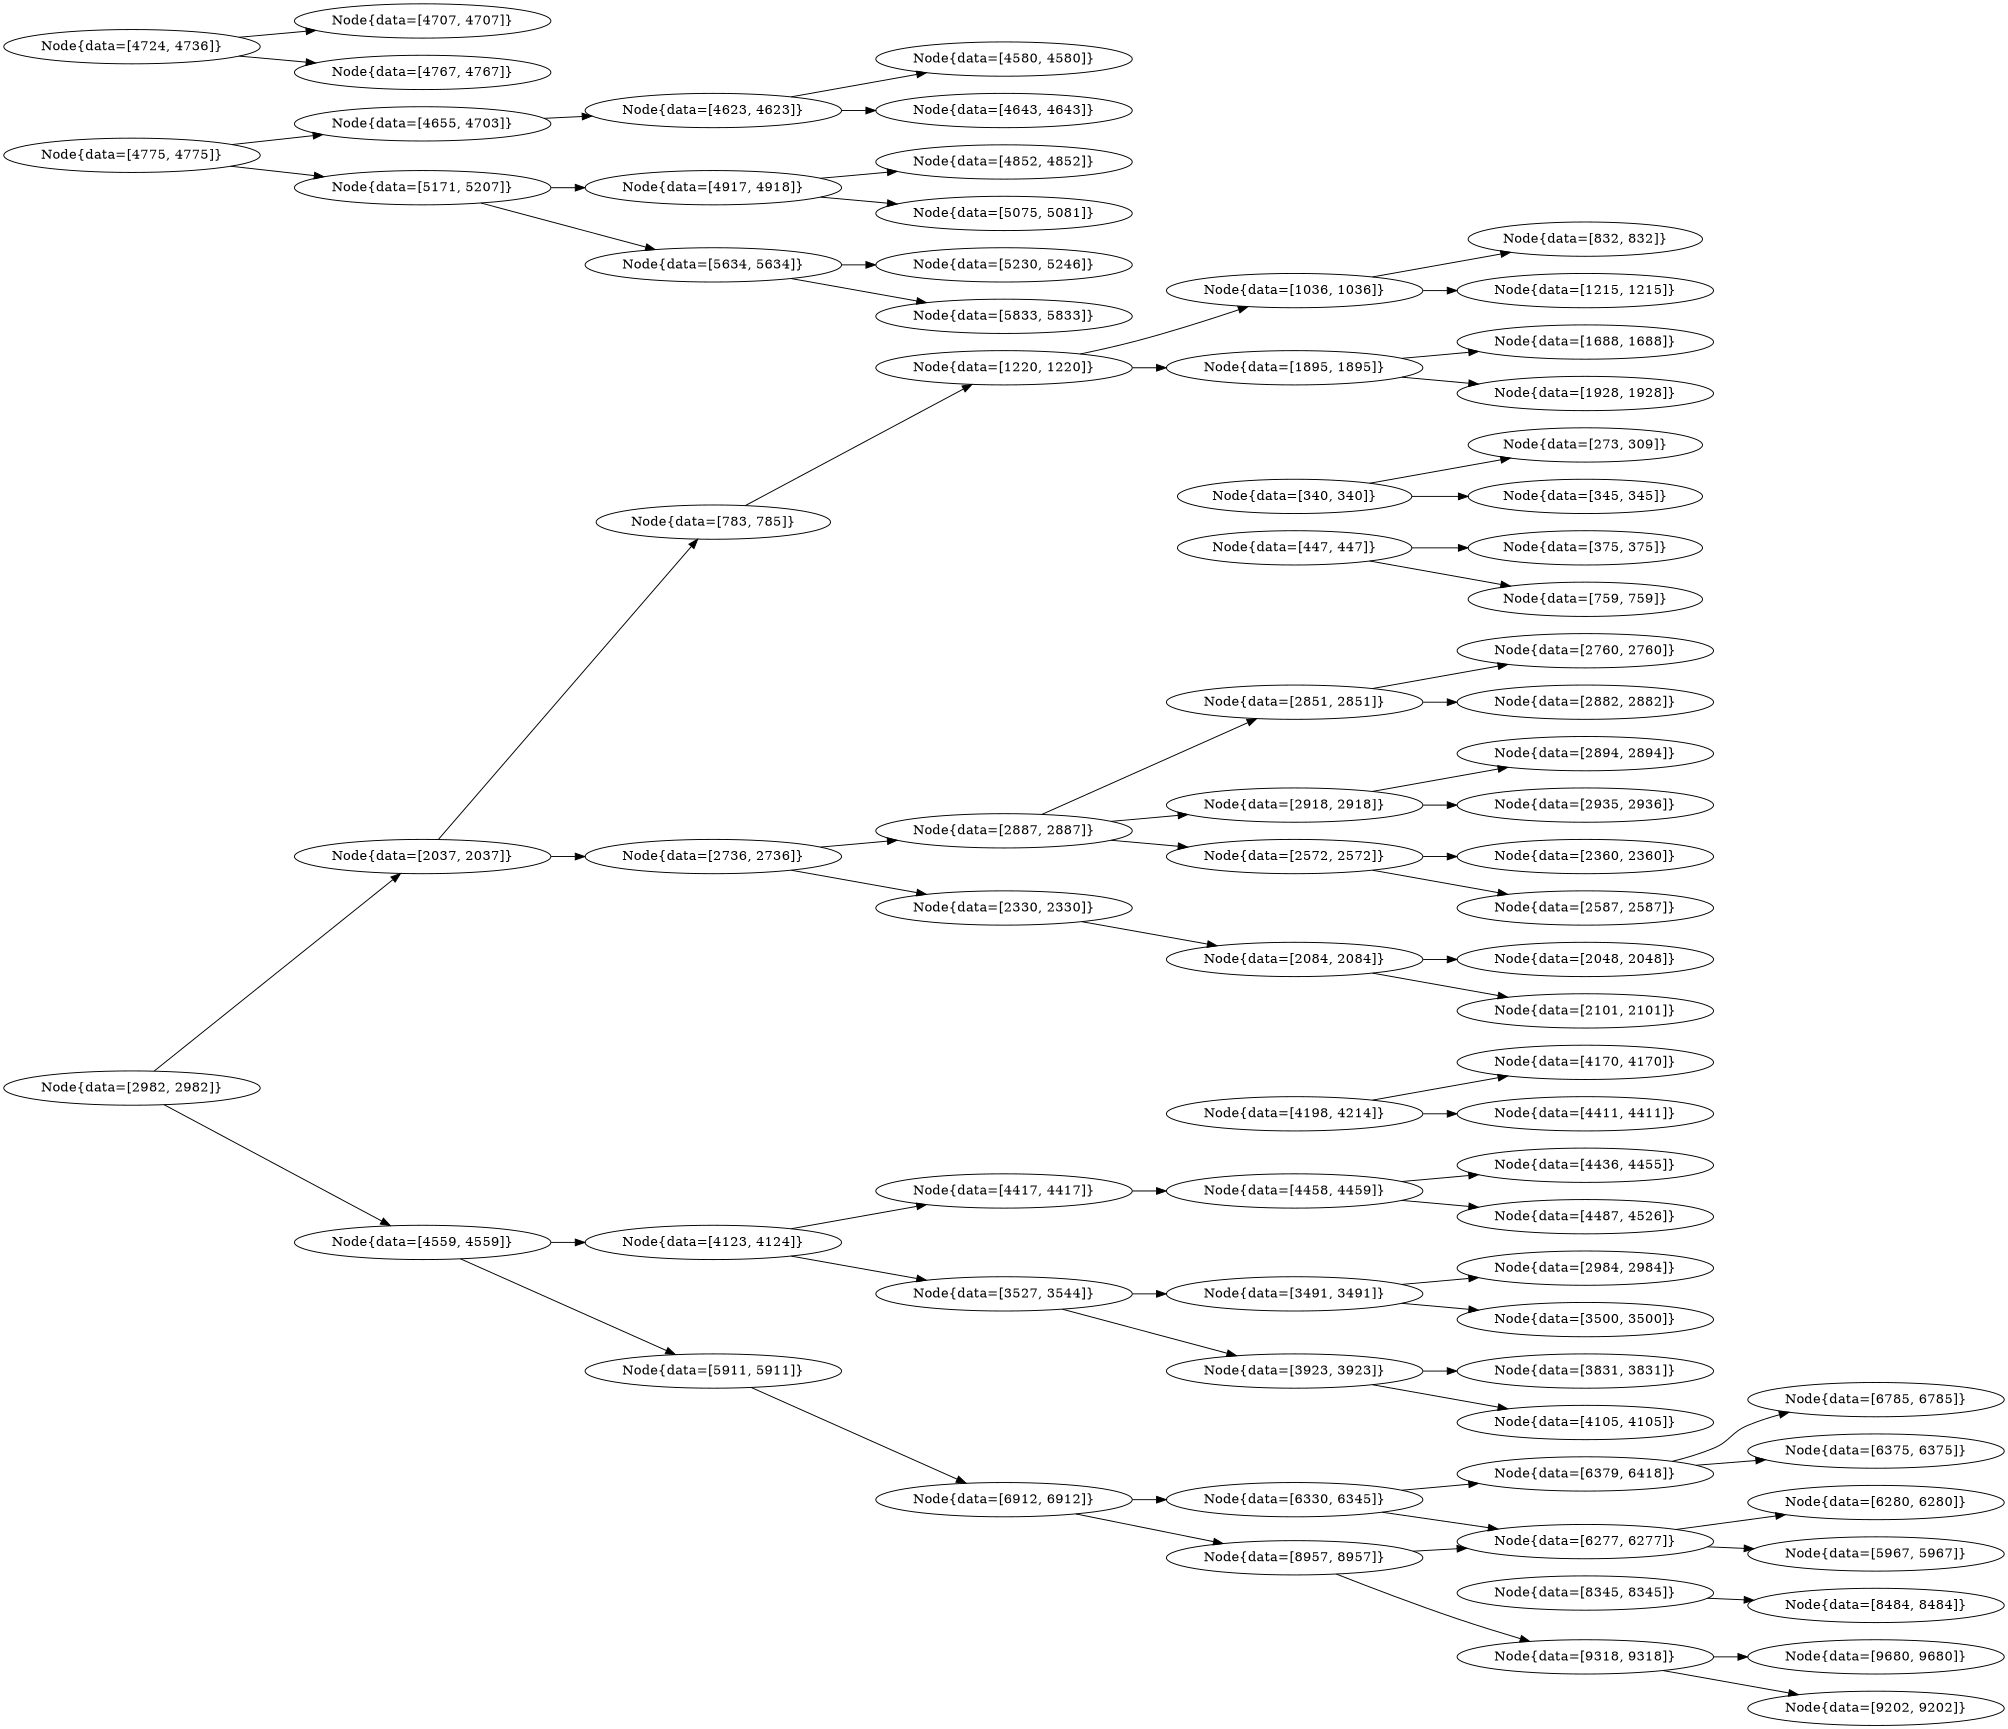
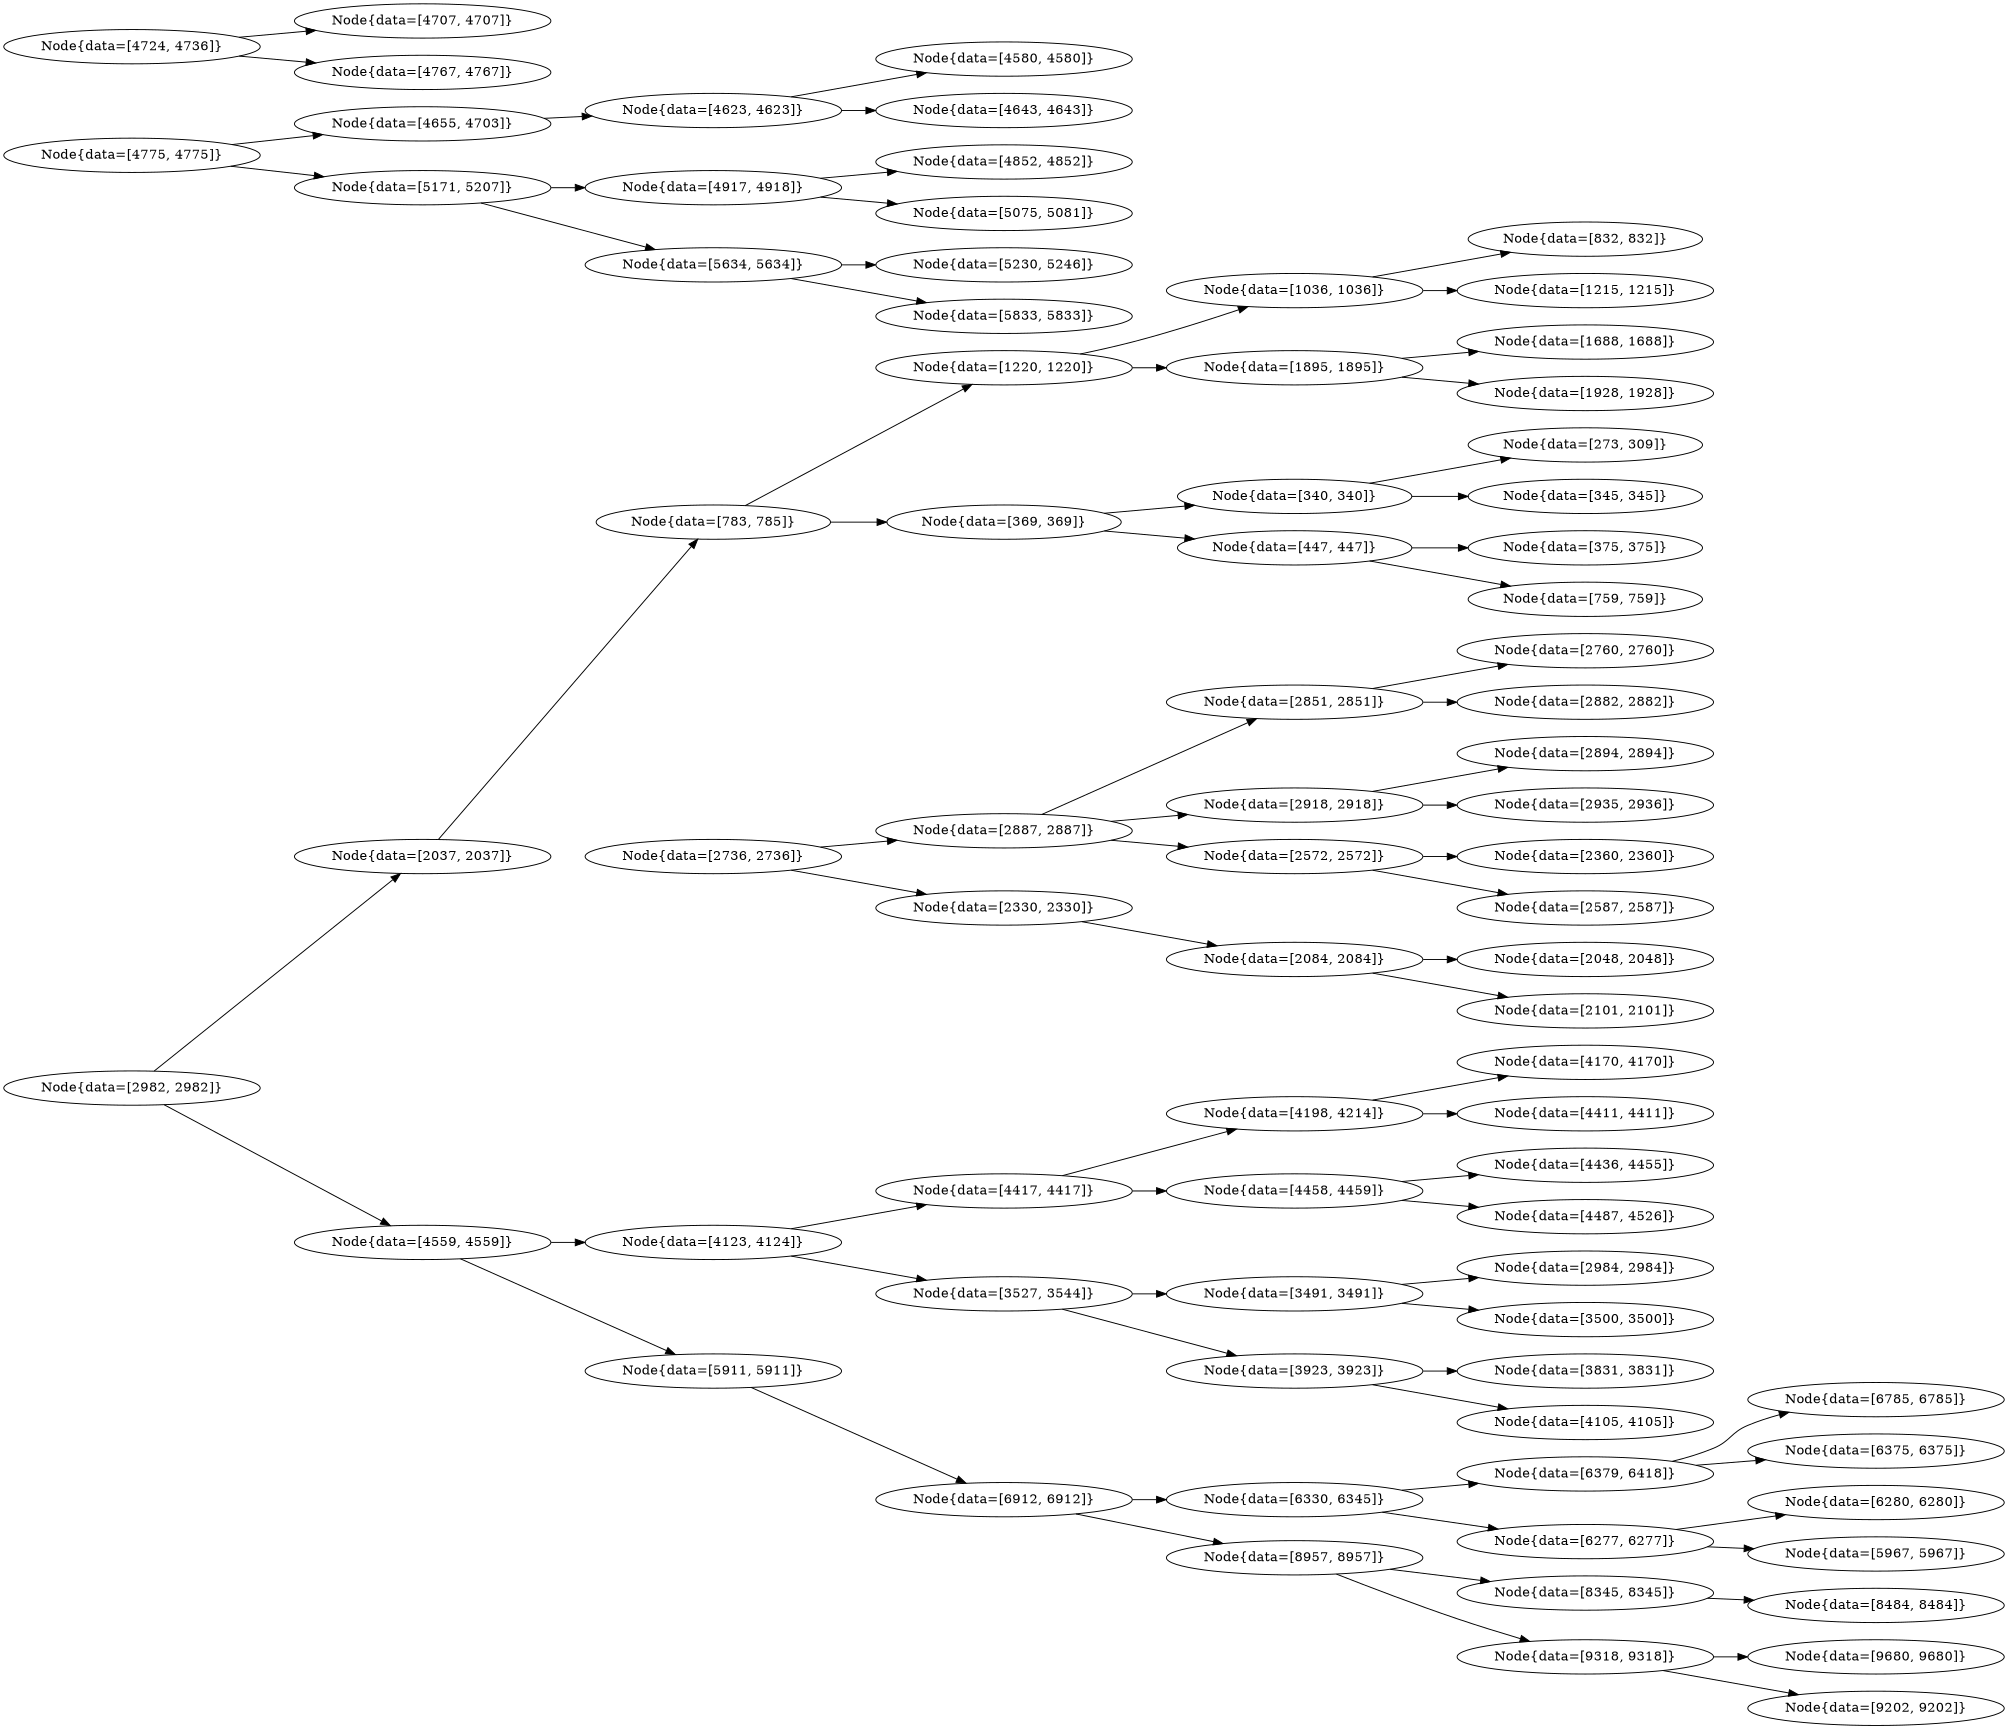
none -> (1004, 522)
(563, 857) -> none
none -> (1145, 1154)
(1435, 1550) -> (1435, 1575)
